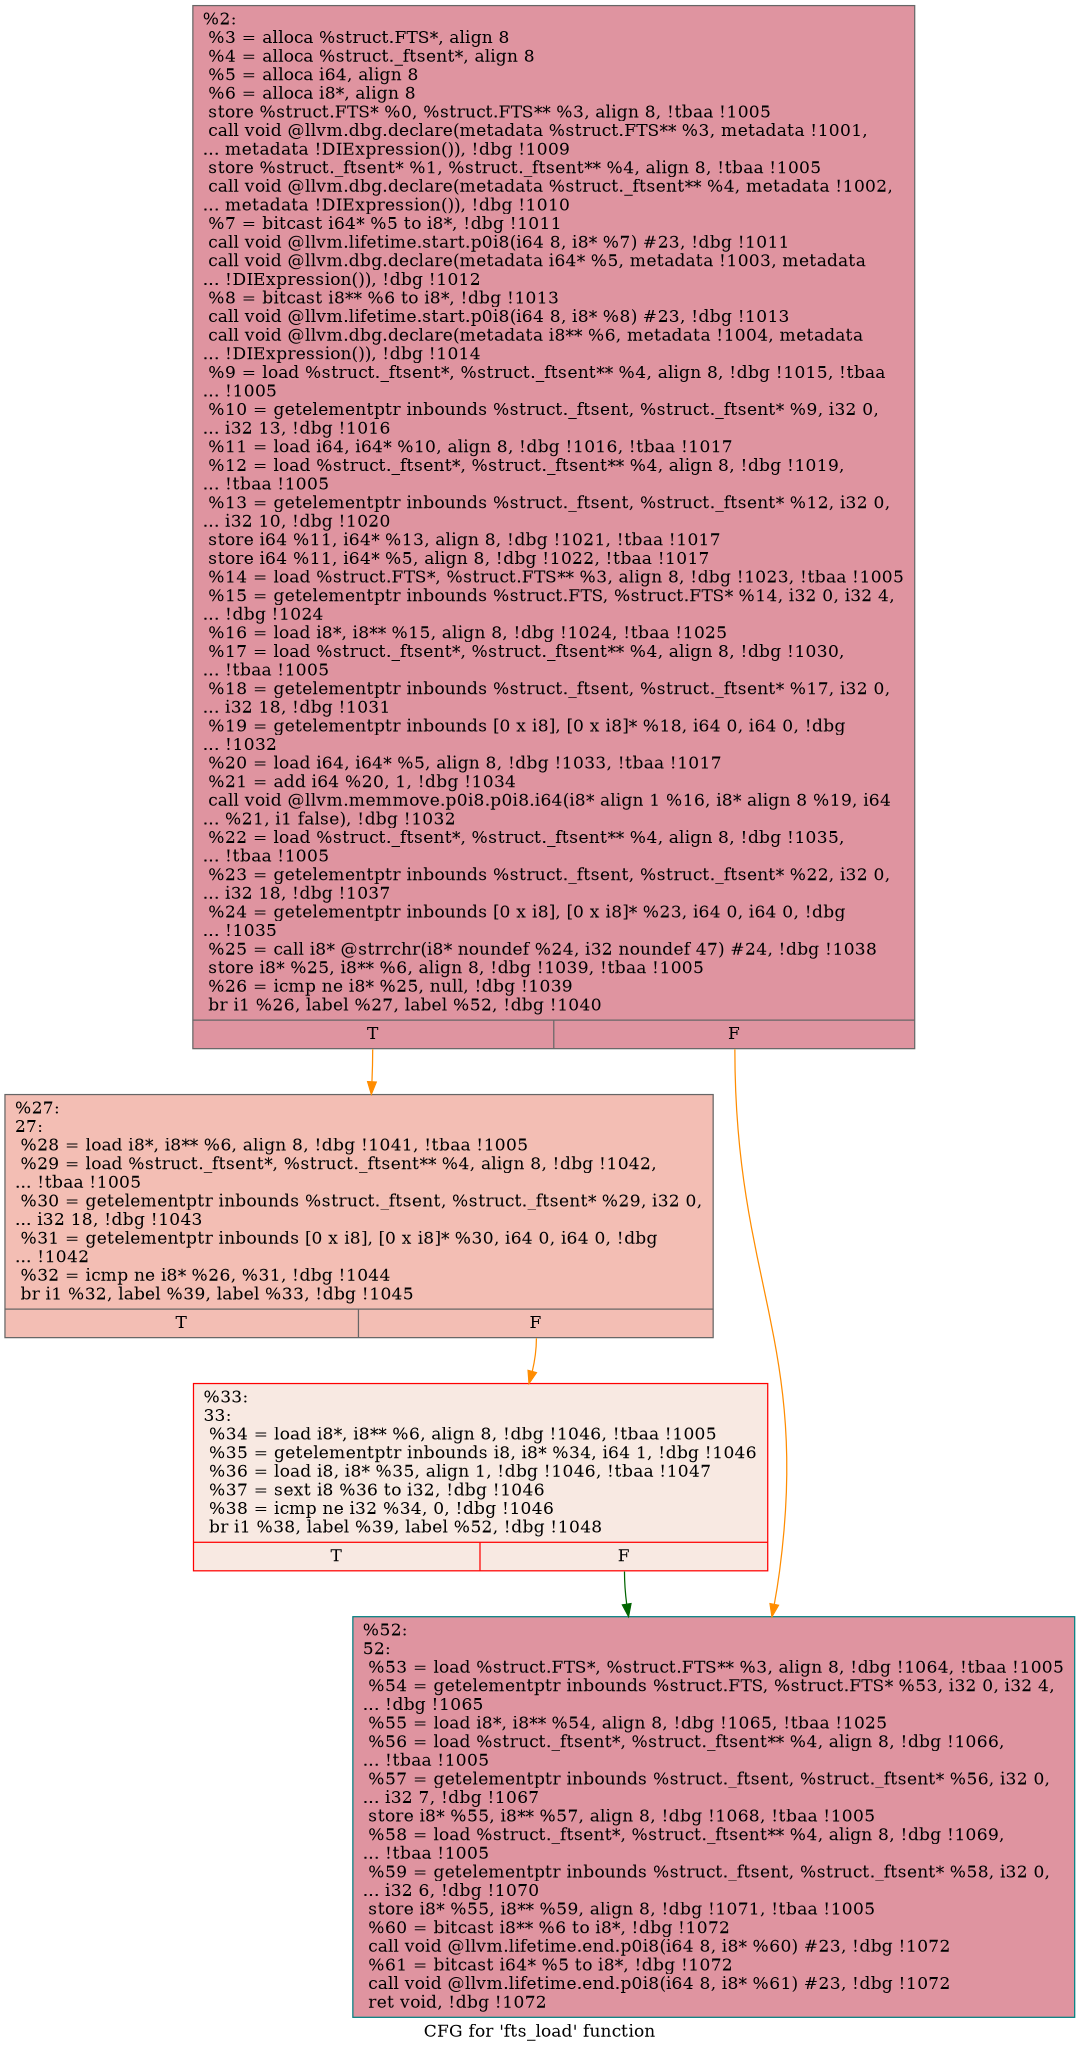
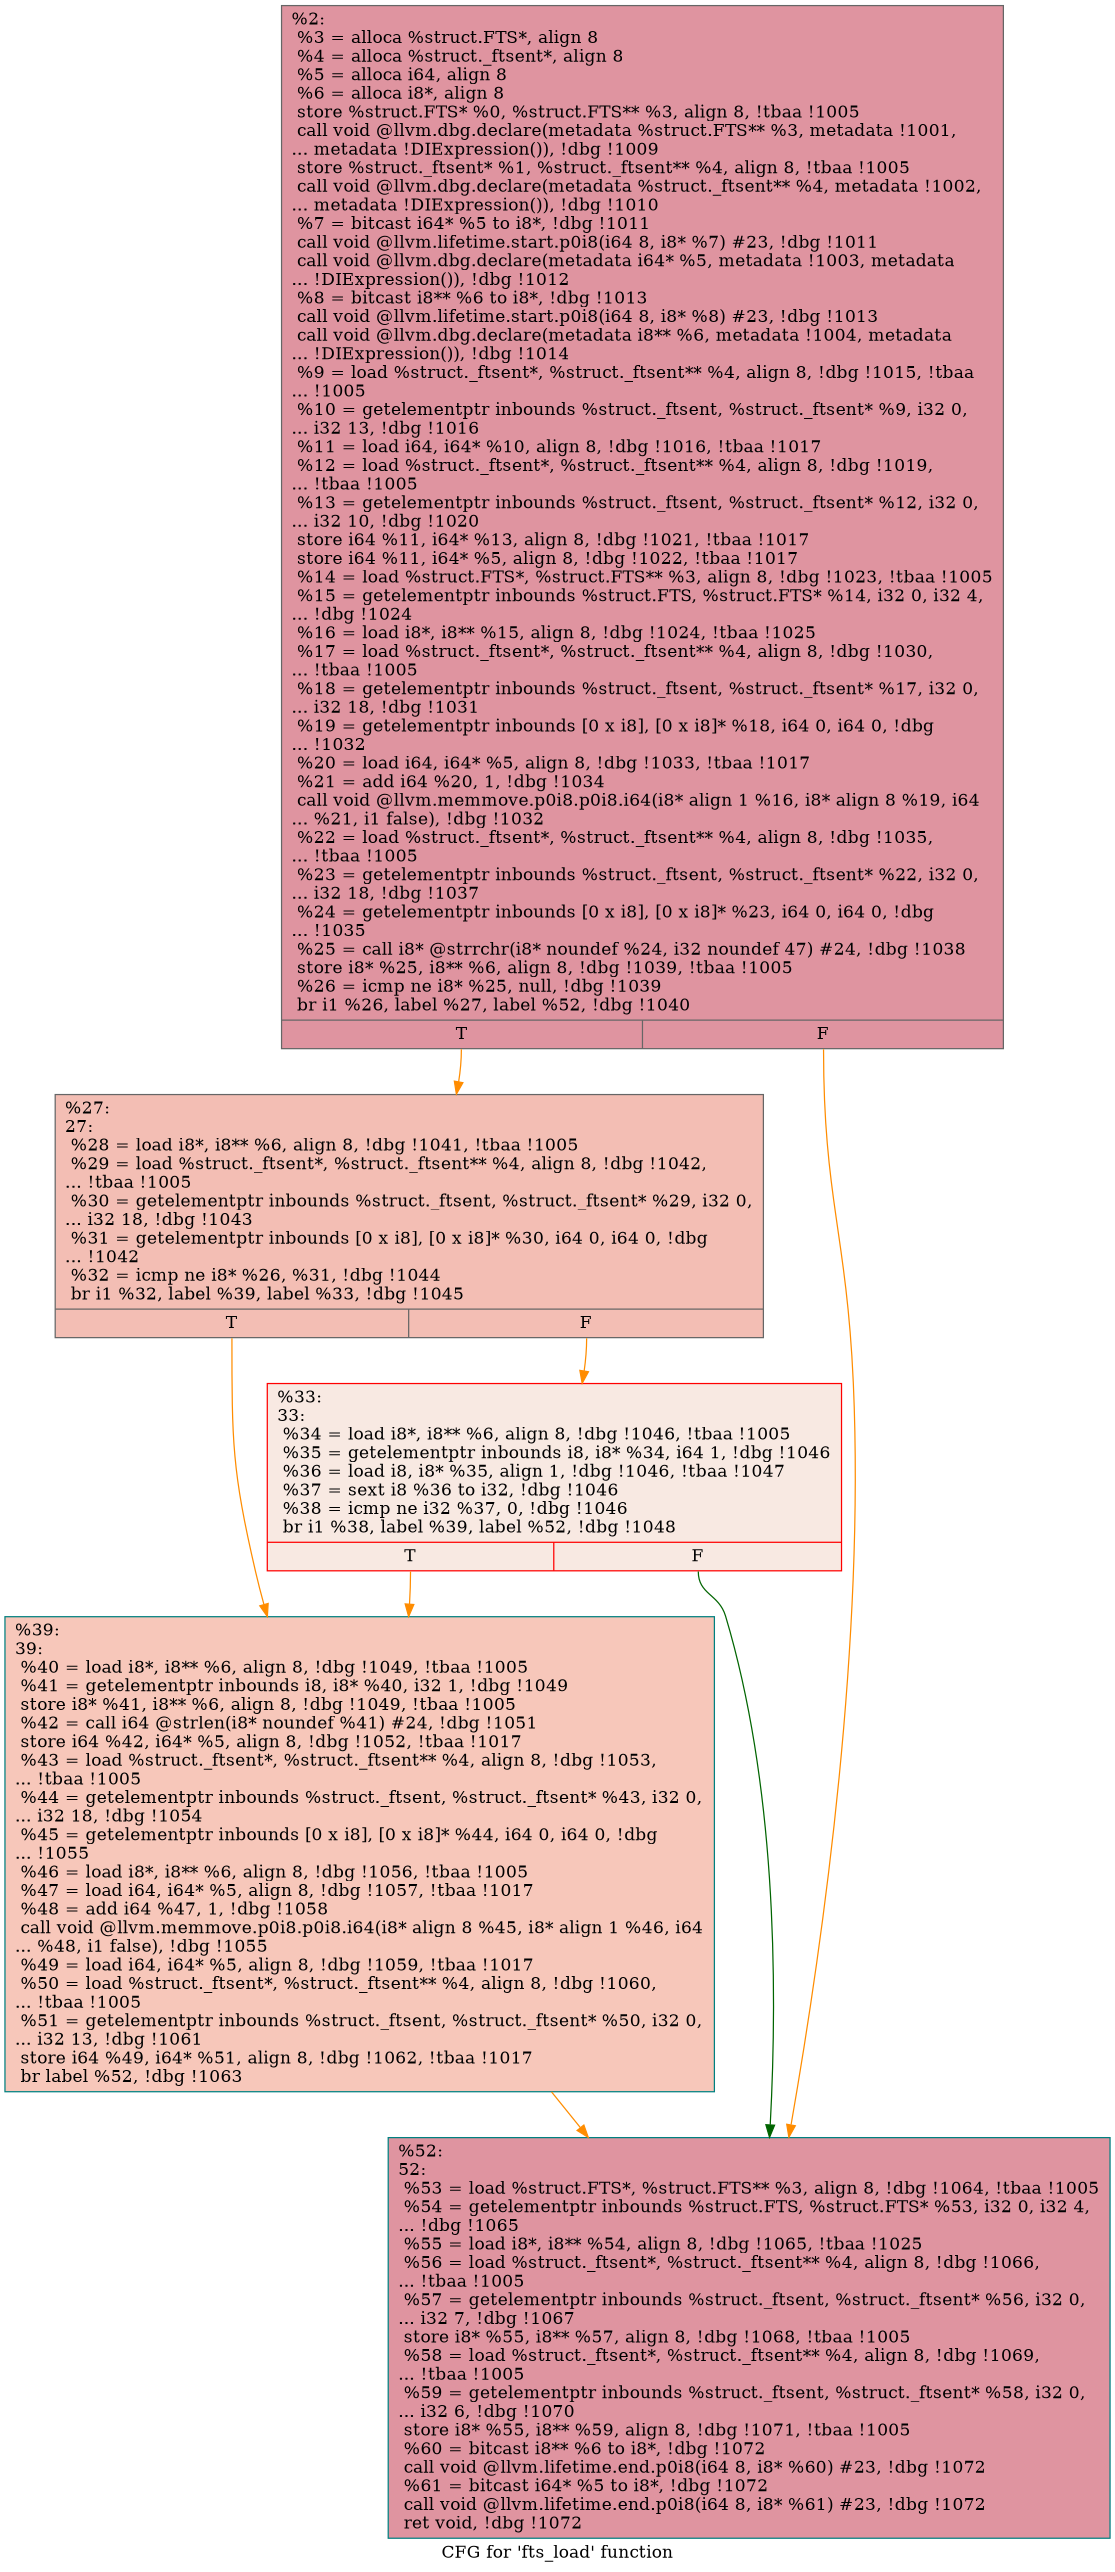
(379, 1509) -> (453, 1509)
none -> (360, 1854)
